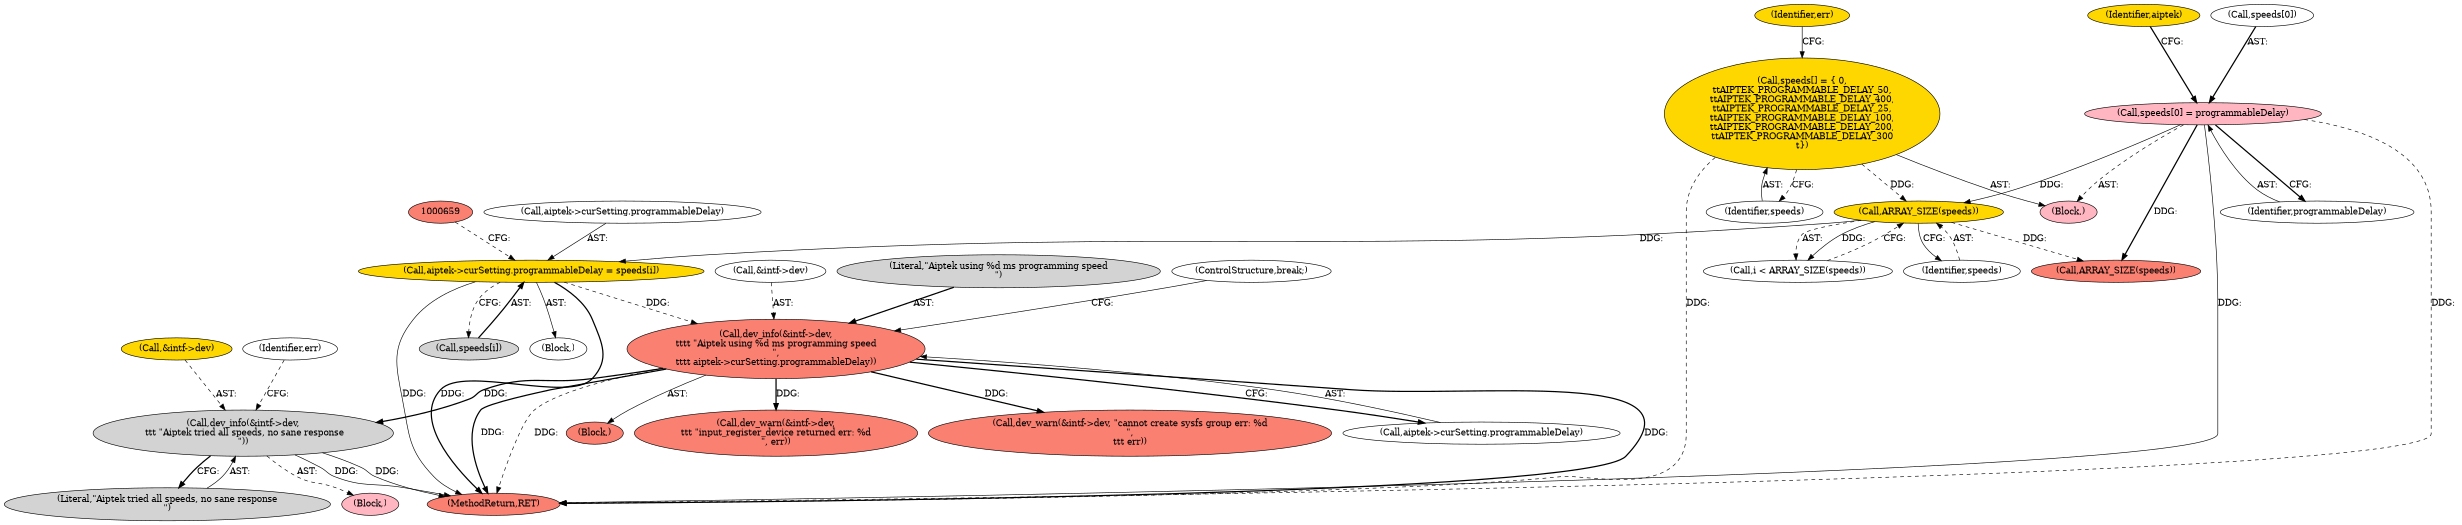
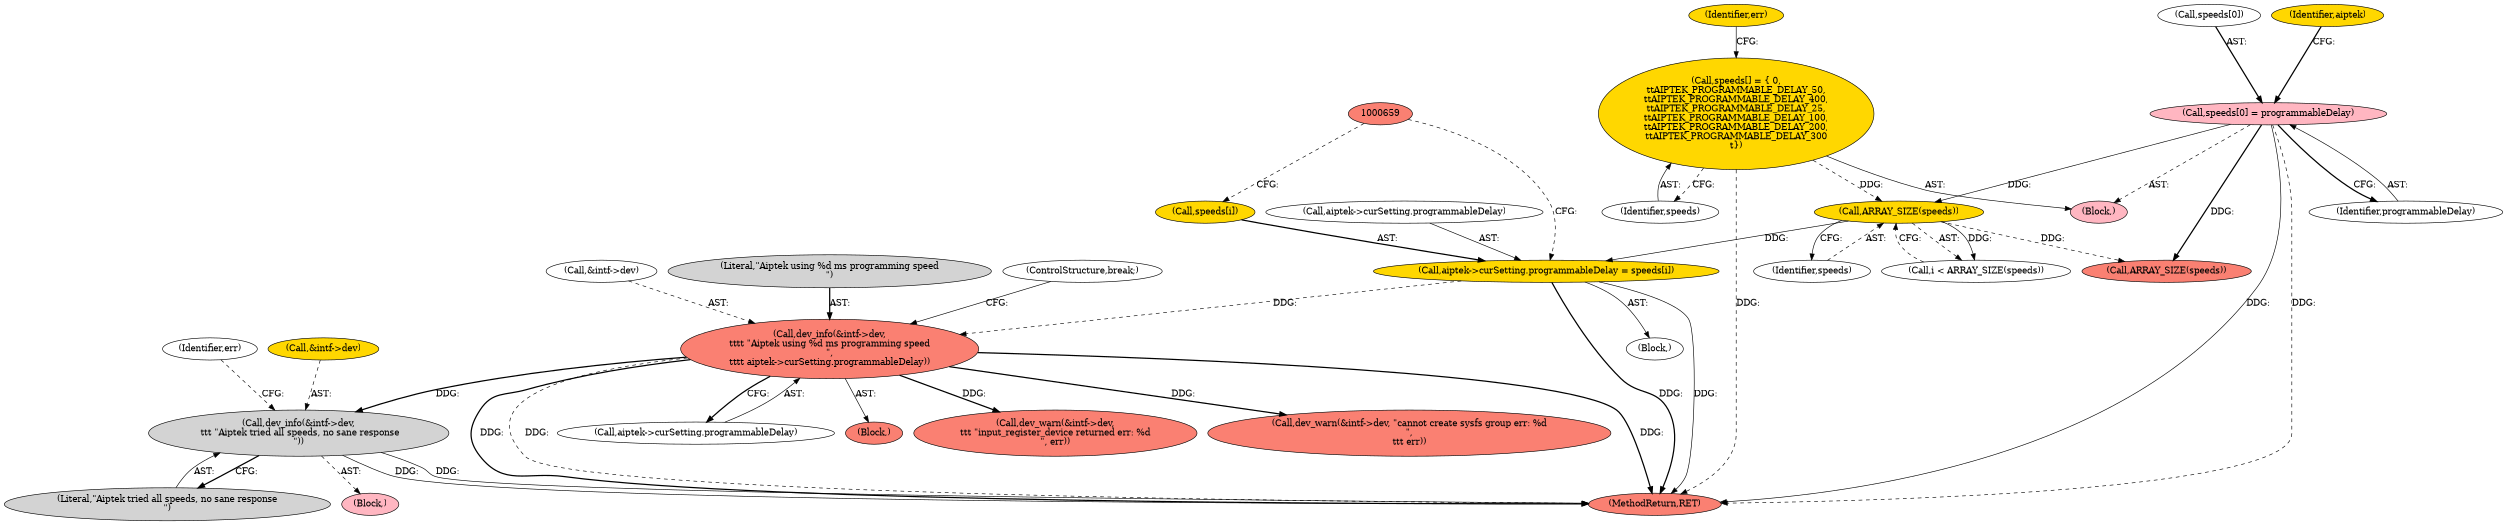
(477, 302) -> (1296, 161)
(469, 349) -> (1205, 212)
